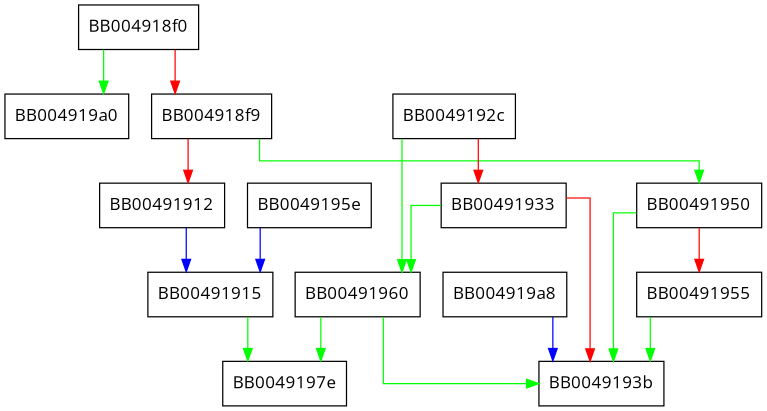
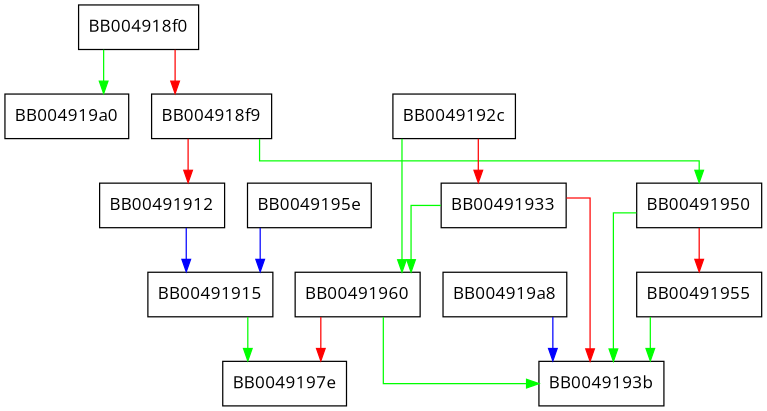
(321, 333) -> (321, 333)
